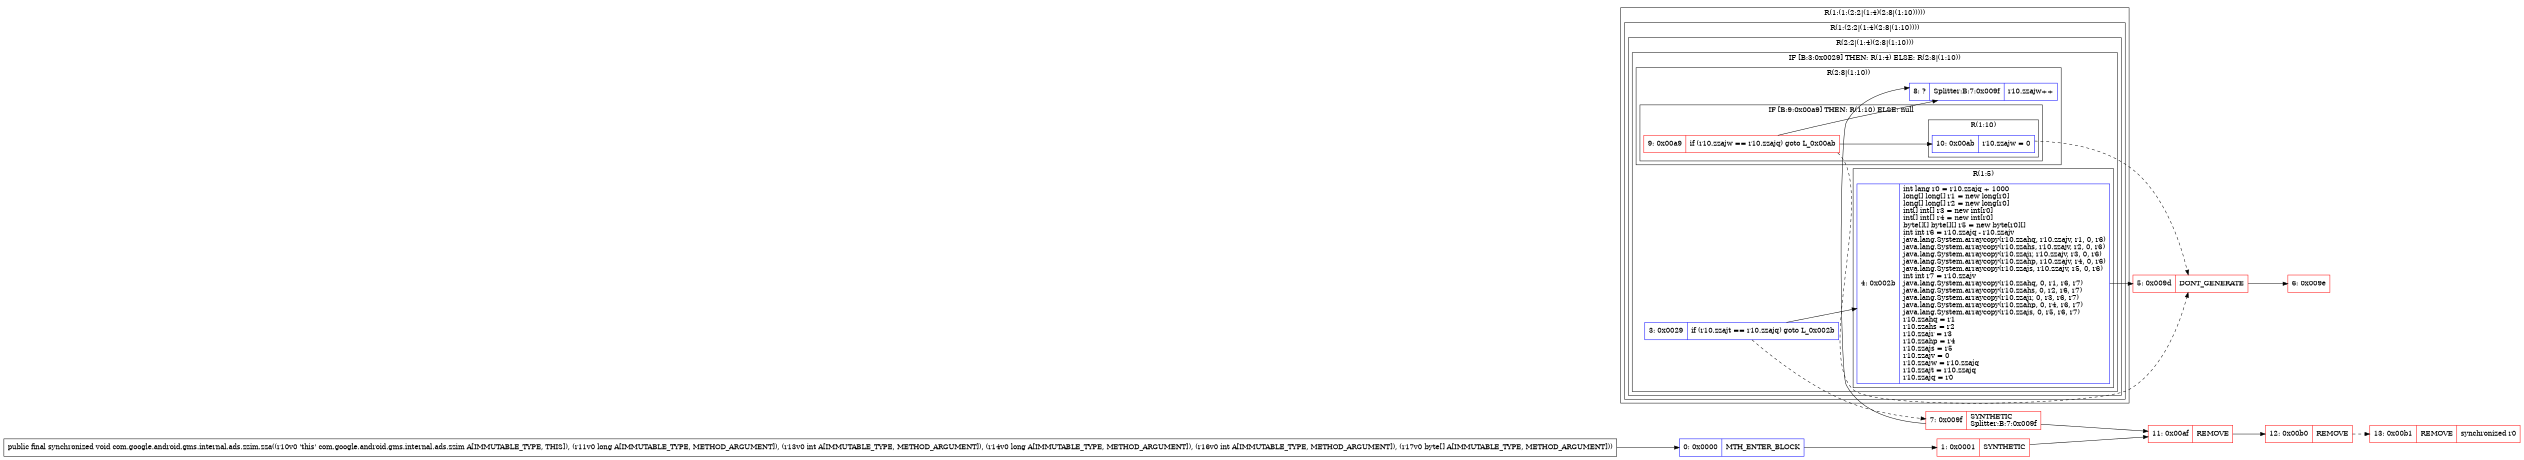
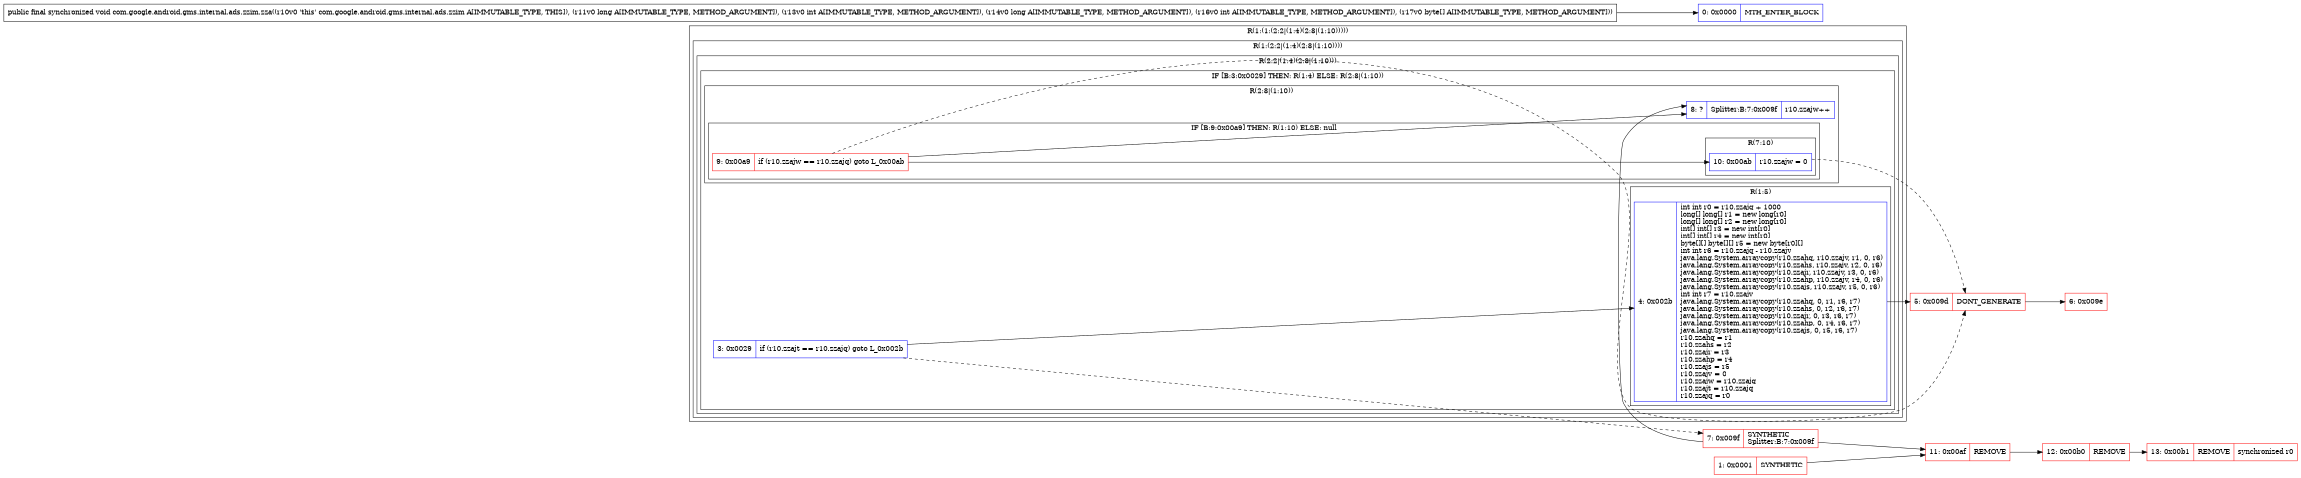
(1983, 125) -> (1761, 144)
(1957, 189) -> (1731, 207)
(2359, 434) -> (2136, 452)
(1868, 448) -> none
